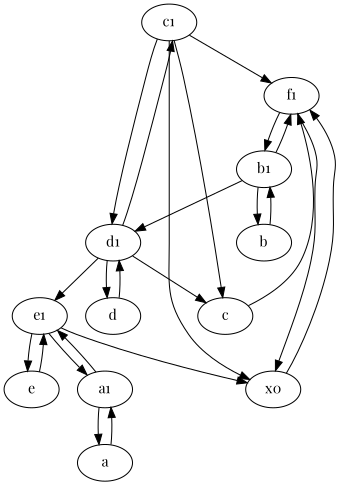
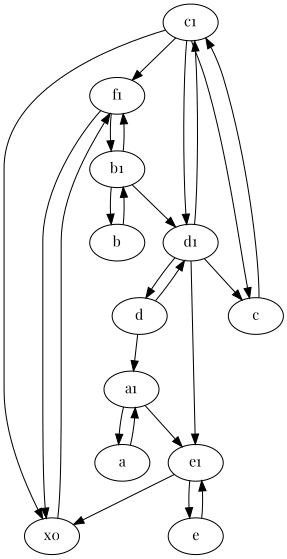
(306, 248) -> (245, 170)
(64, 351) -> (136, 348)
